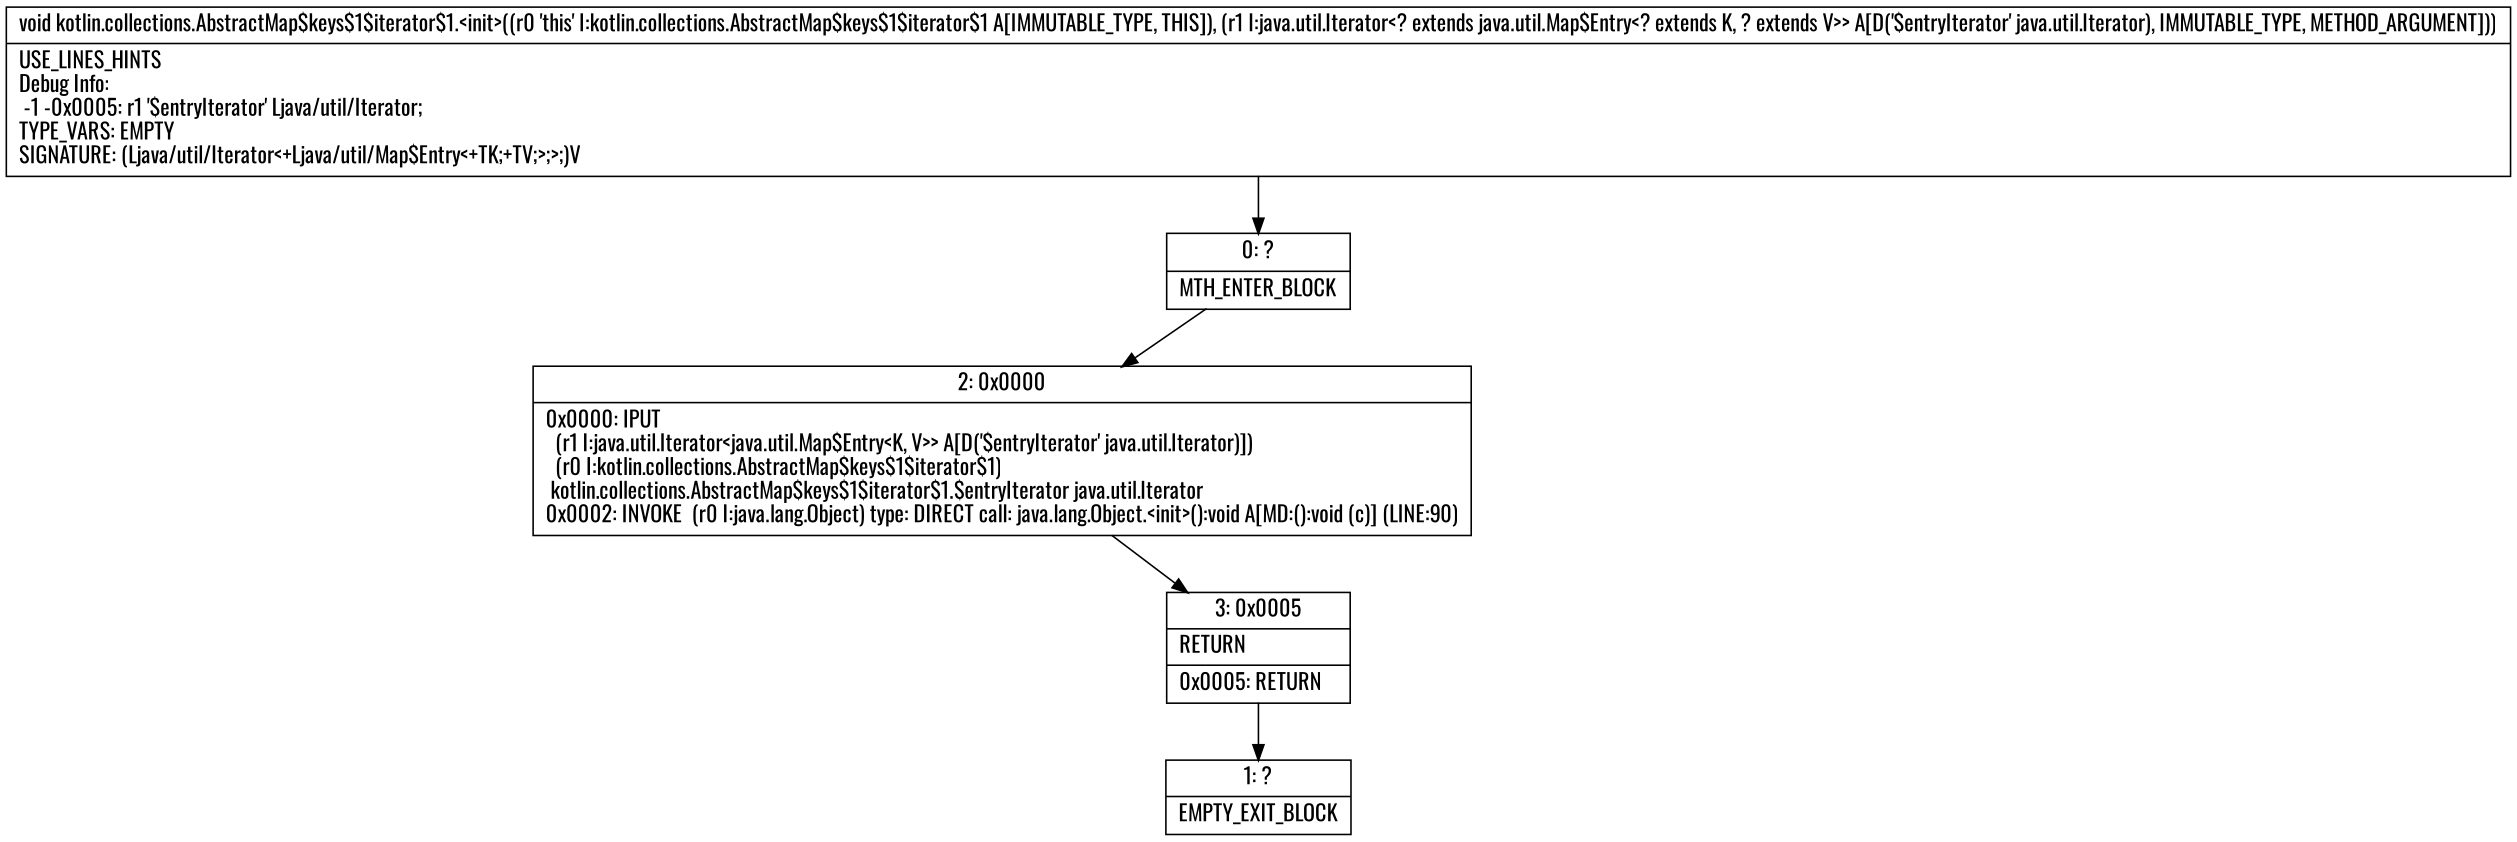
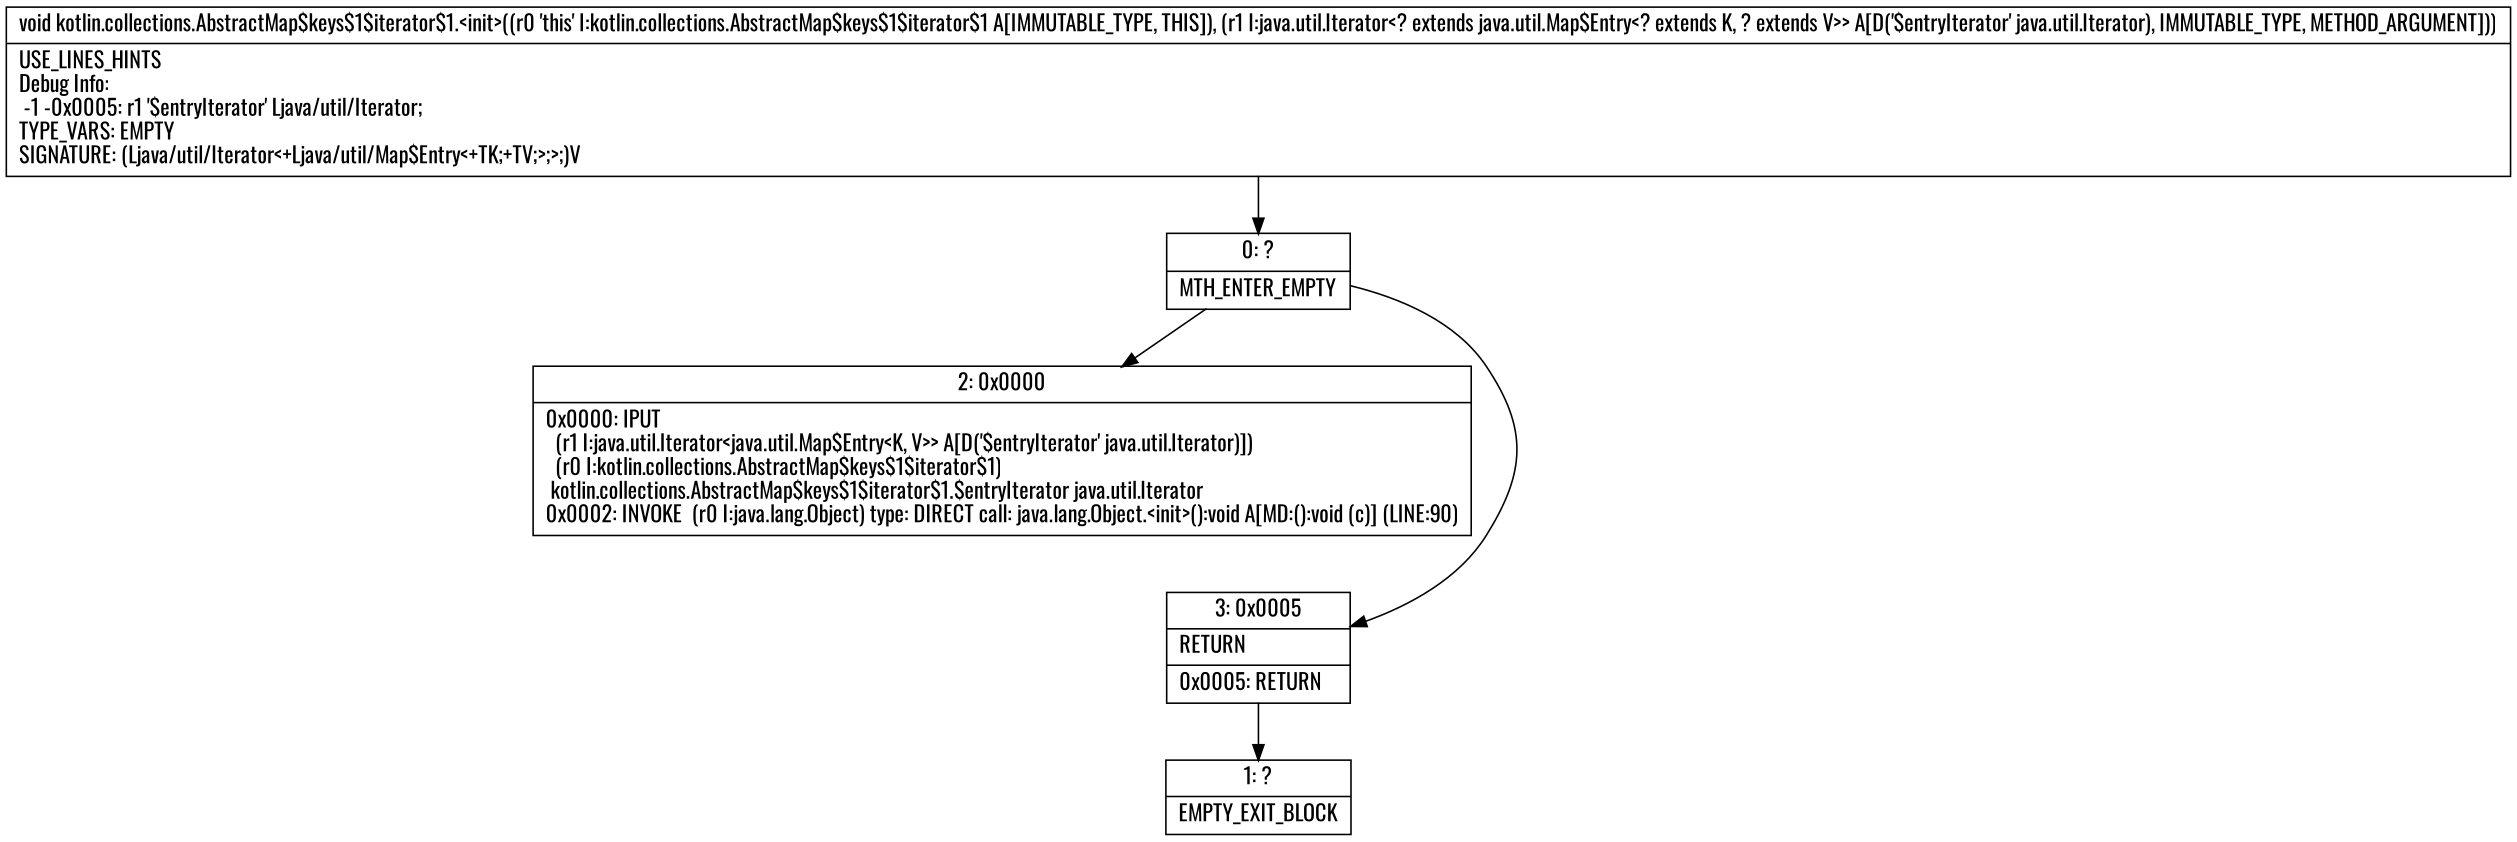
(1258, 289) -> (1258, 289)
(1143, 559) -> (1516, 445)
